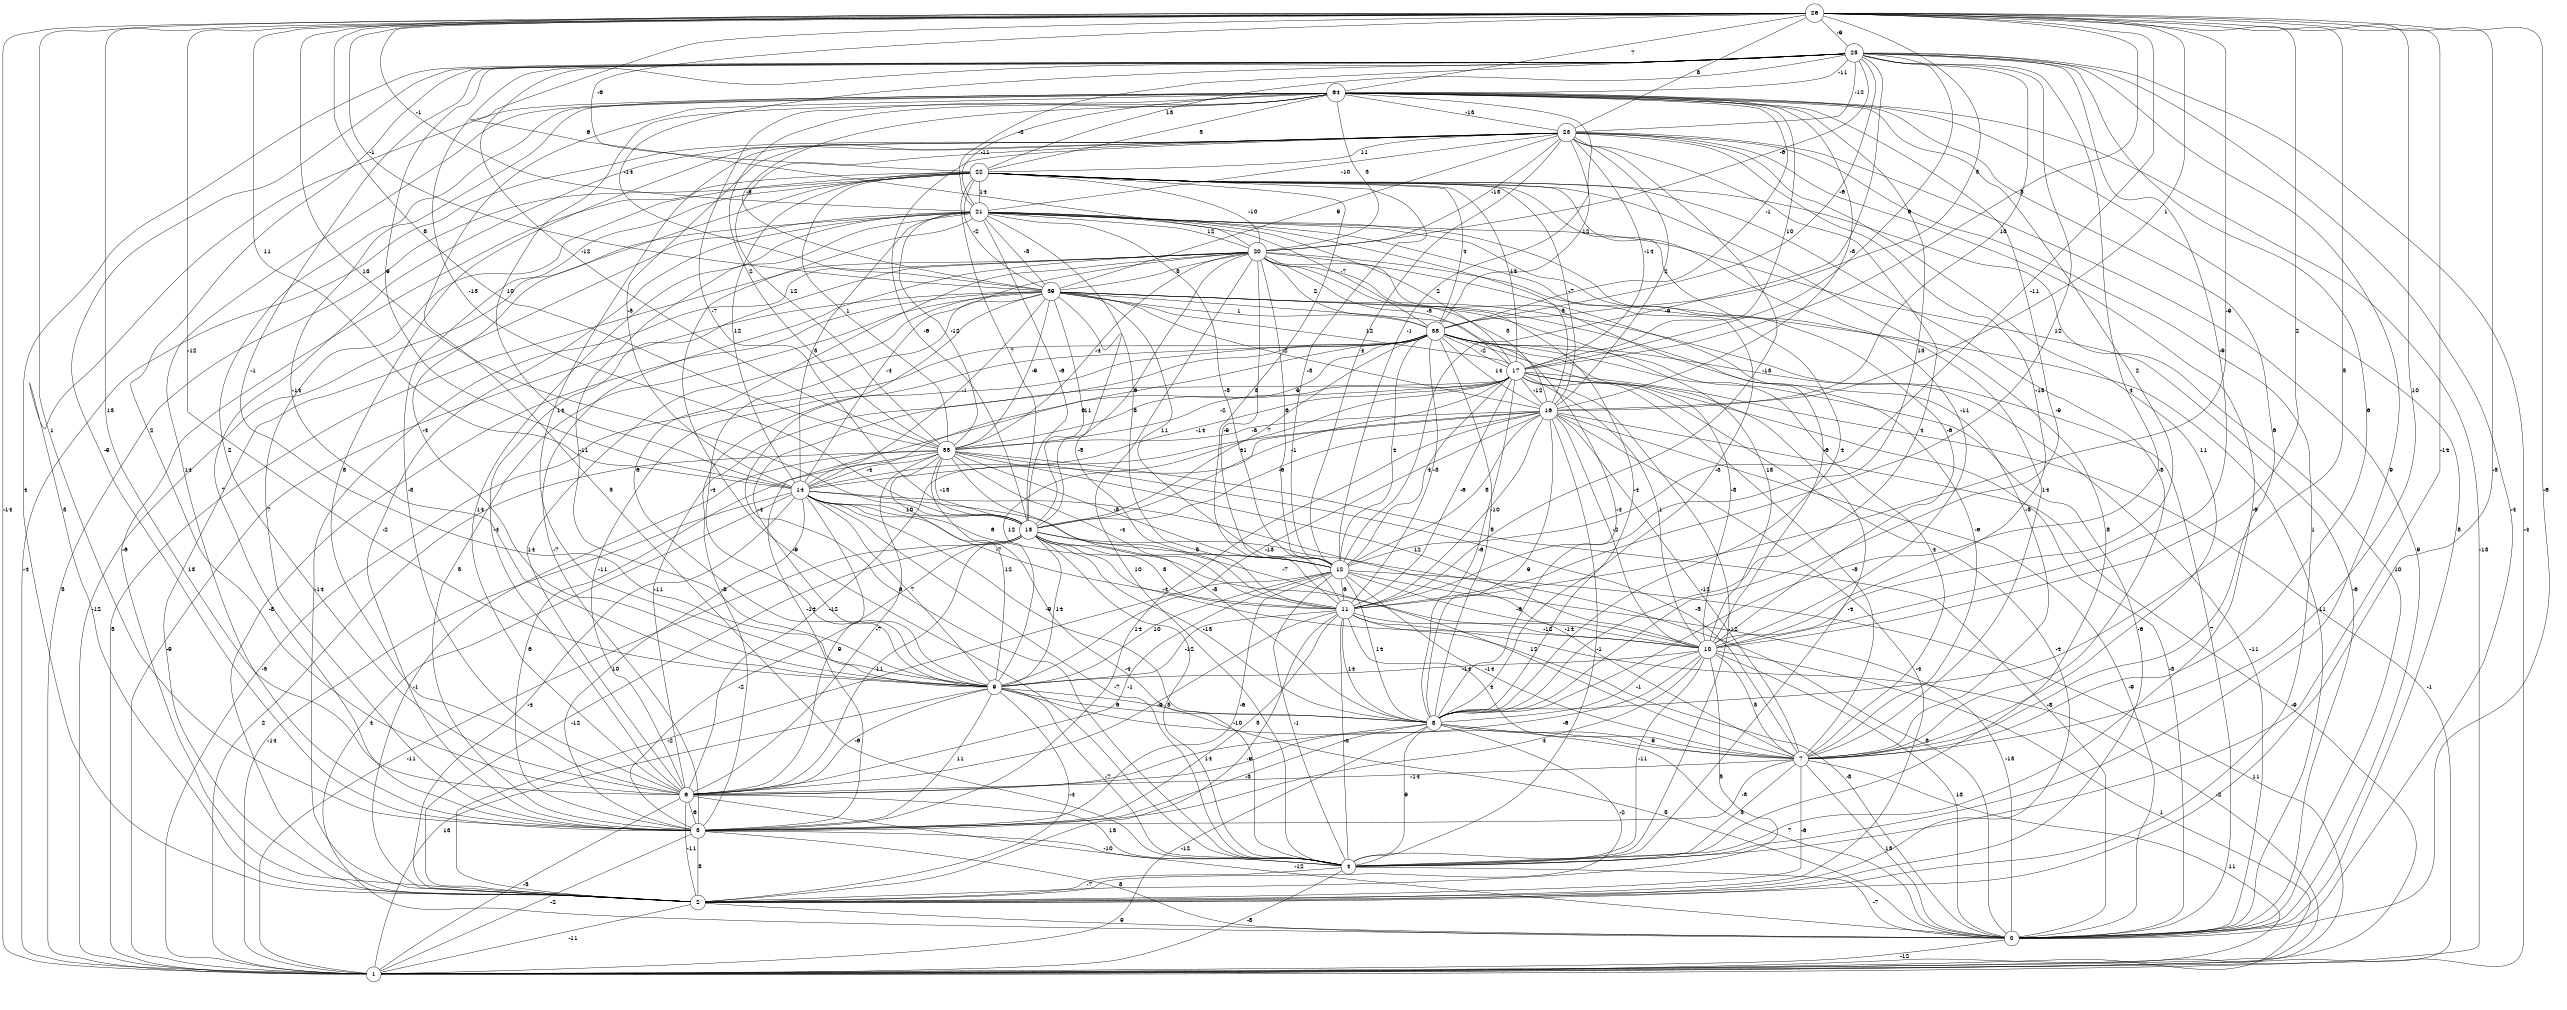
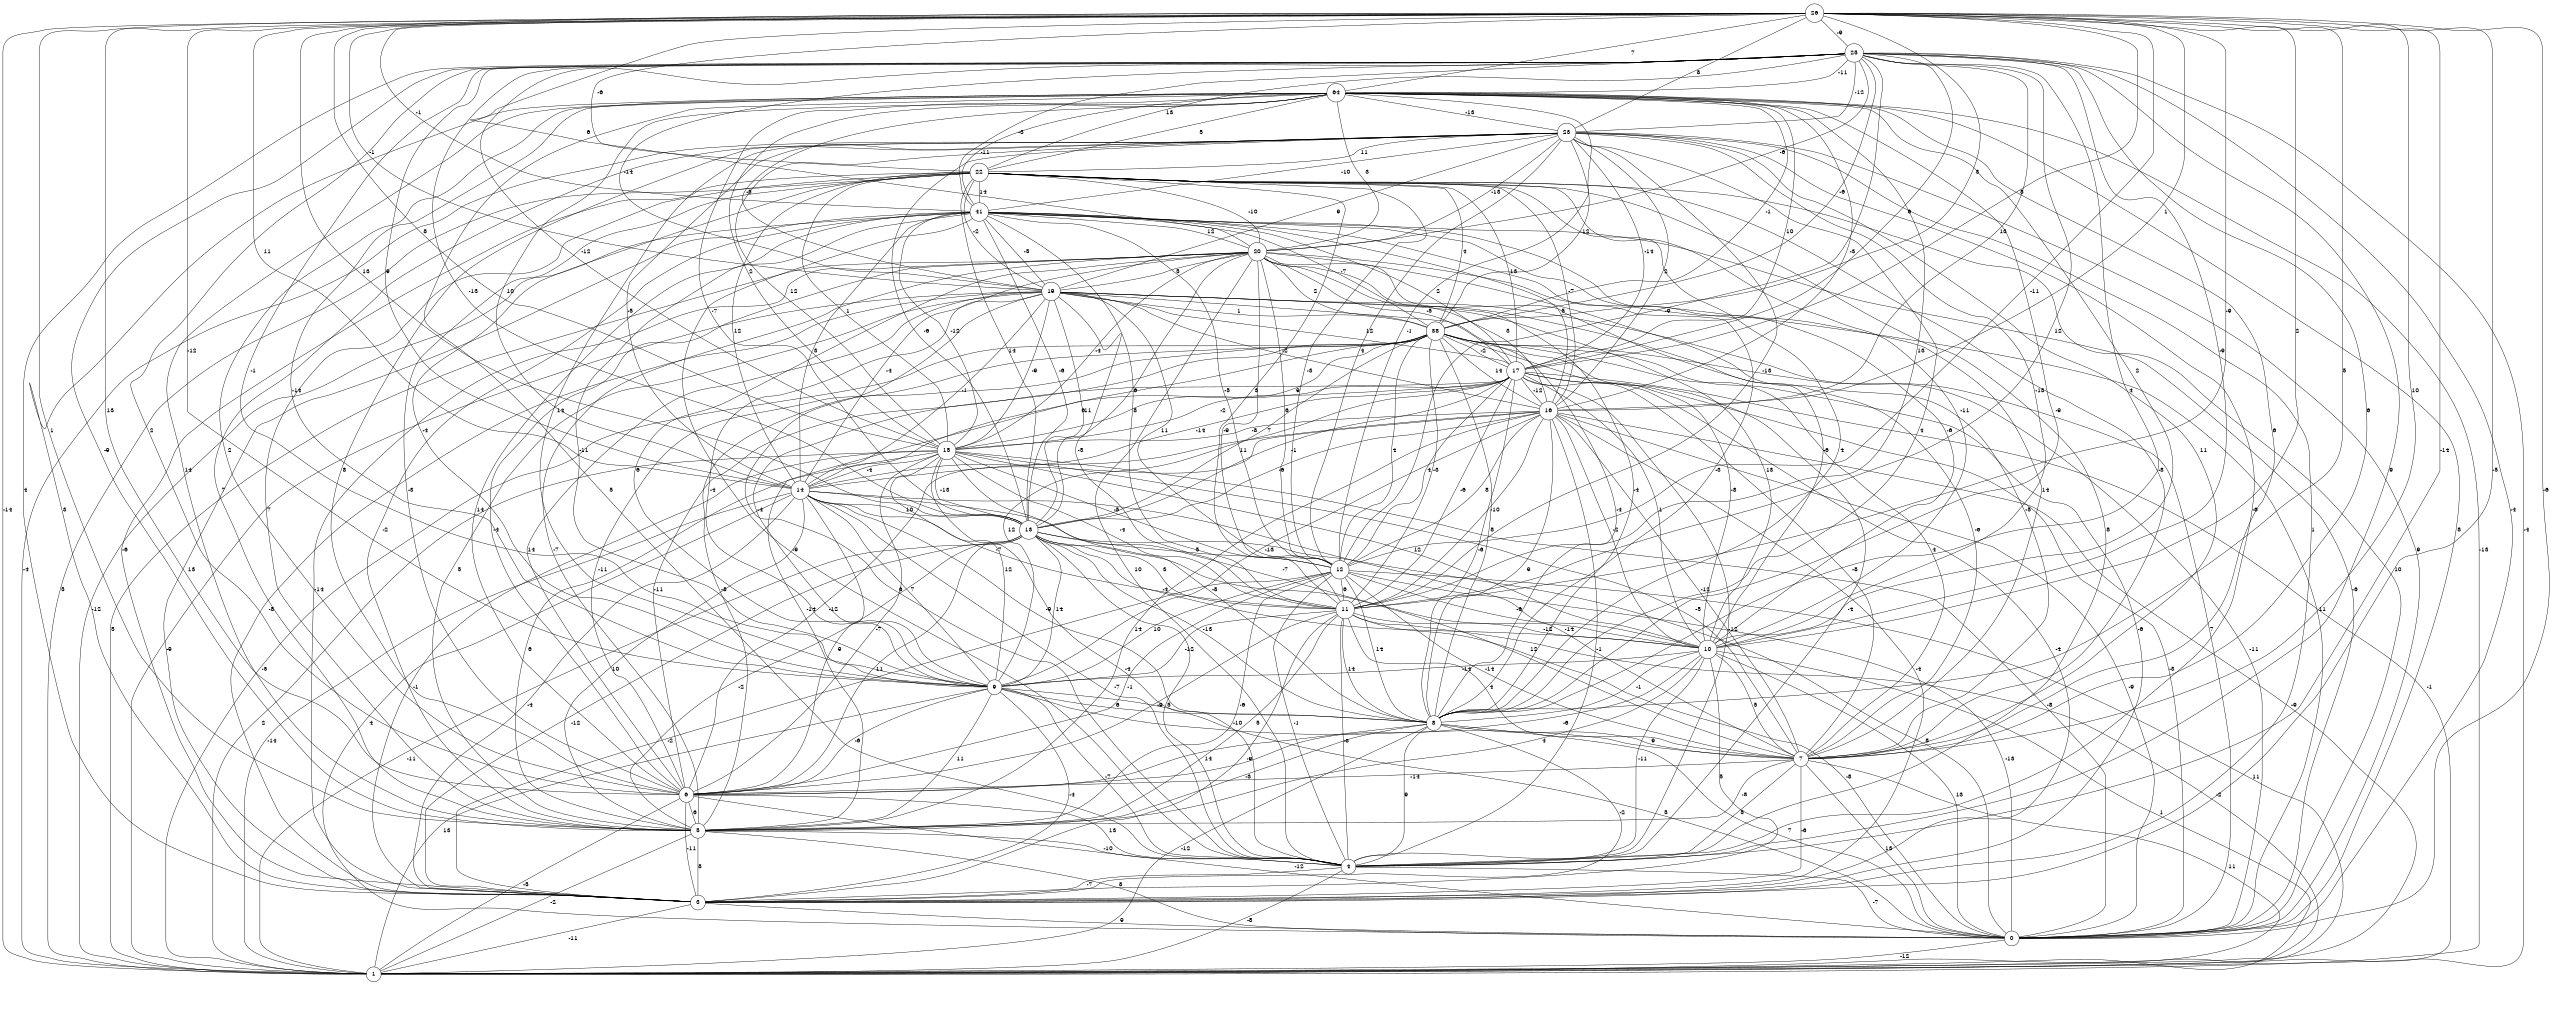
(979, 212) -> (979, 212)
(1051, 291) -> (1051, 291)
(1012, 351) -> (1012, 351)
(947, 450) -> (947, 450)
(1243, 450) -> (1243, 450)
(1066, 552) -> none
(698, 903) -> (698, 903)
